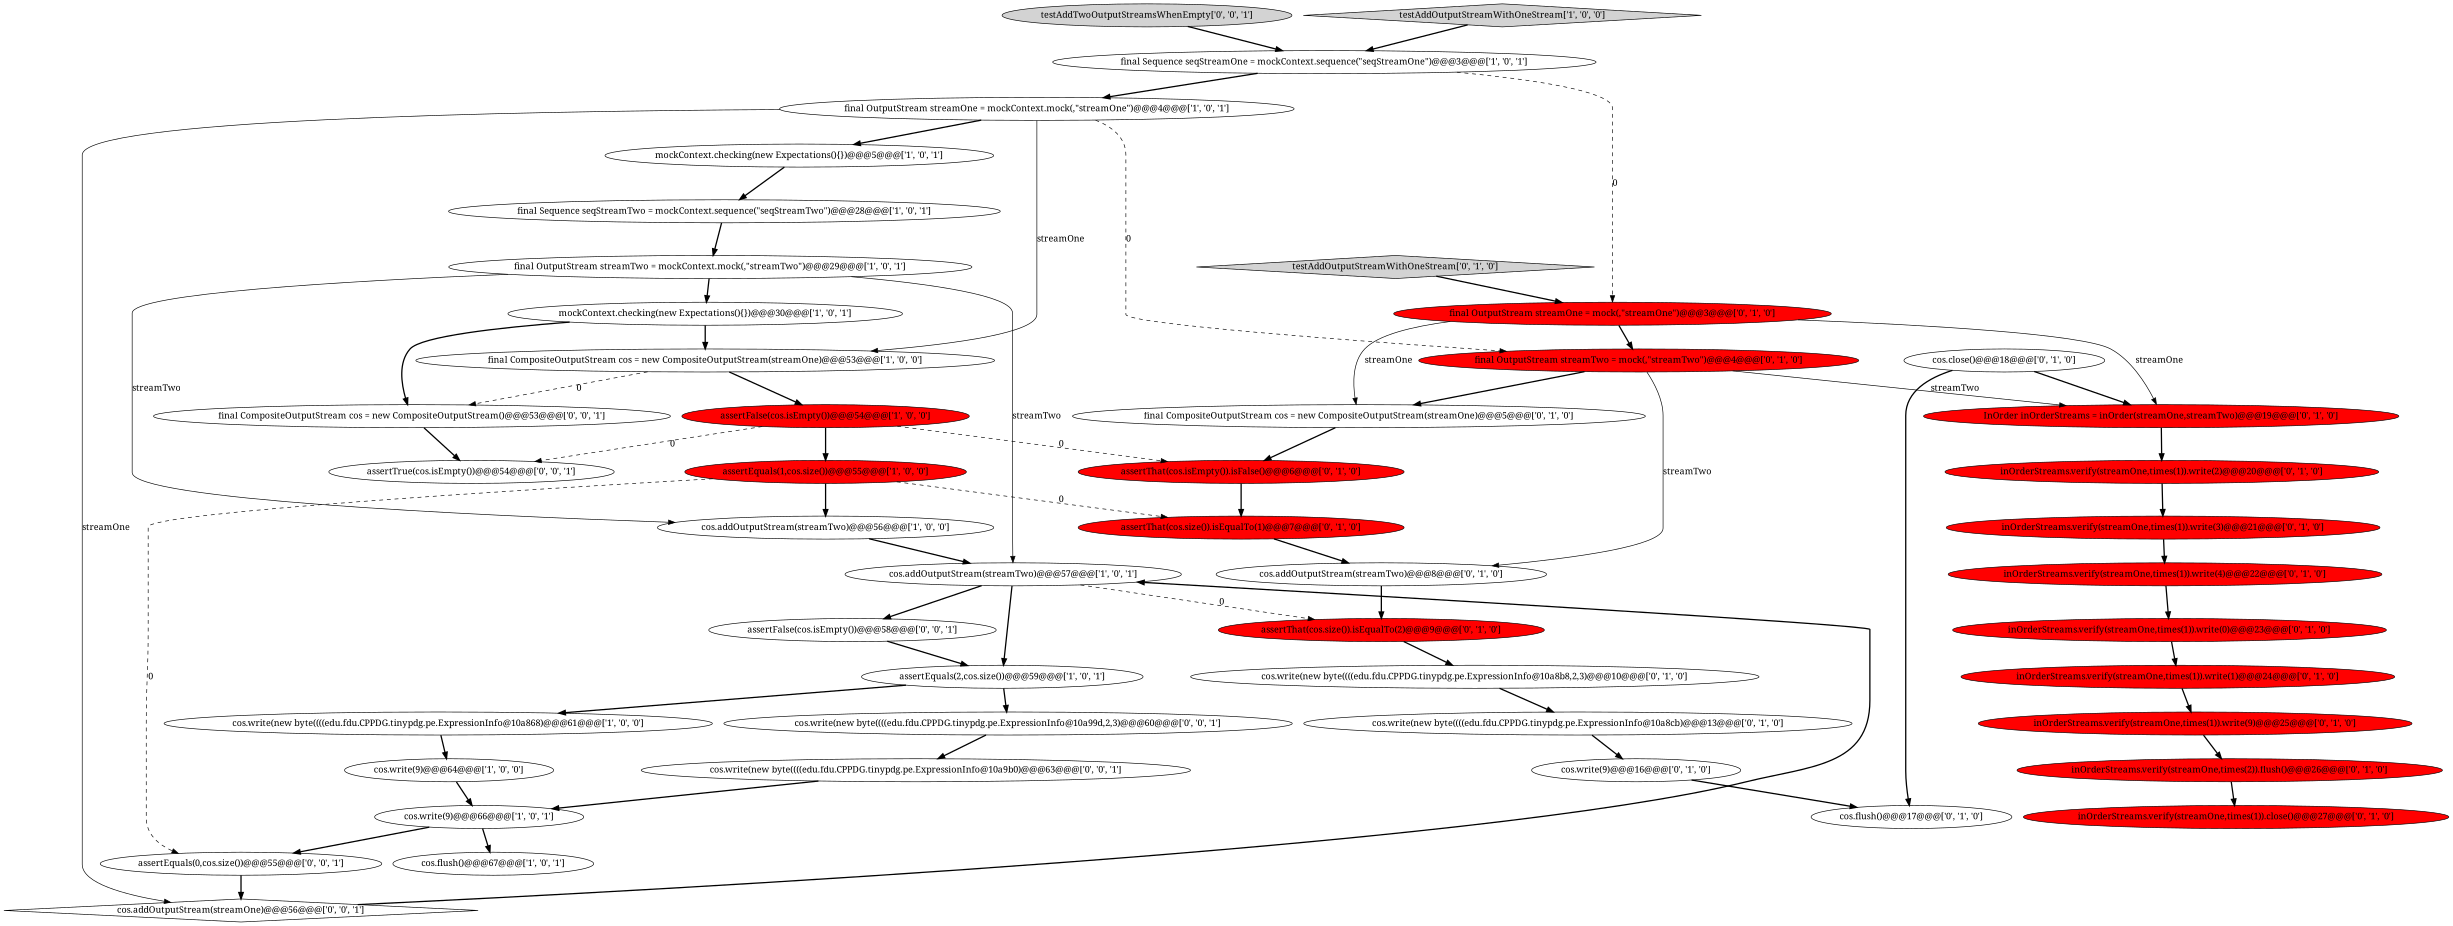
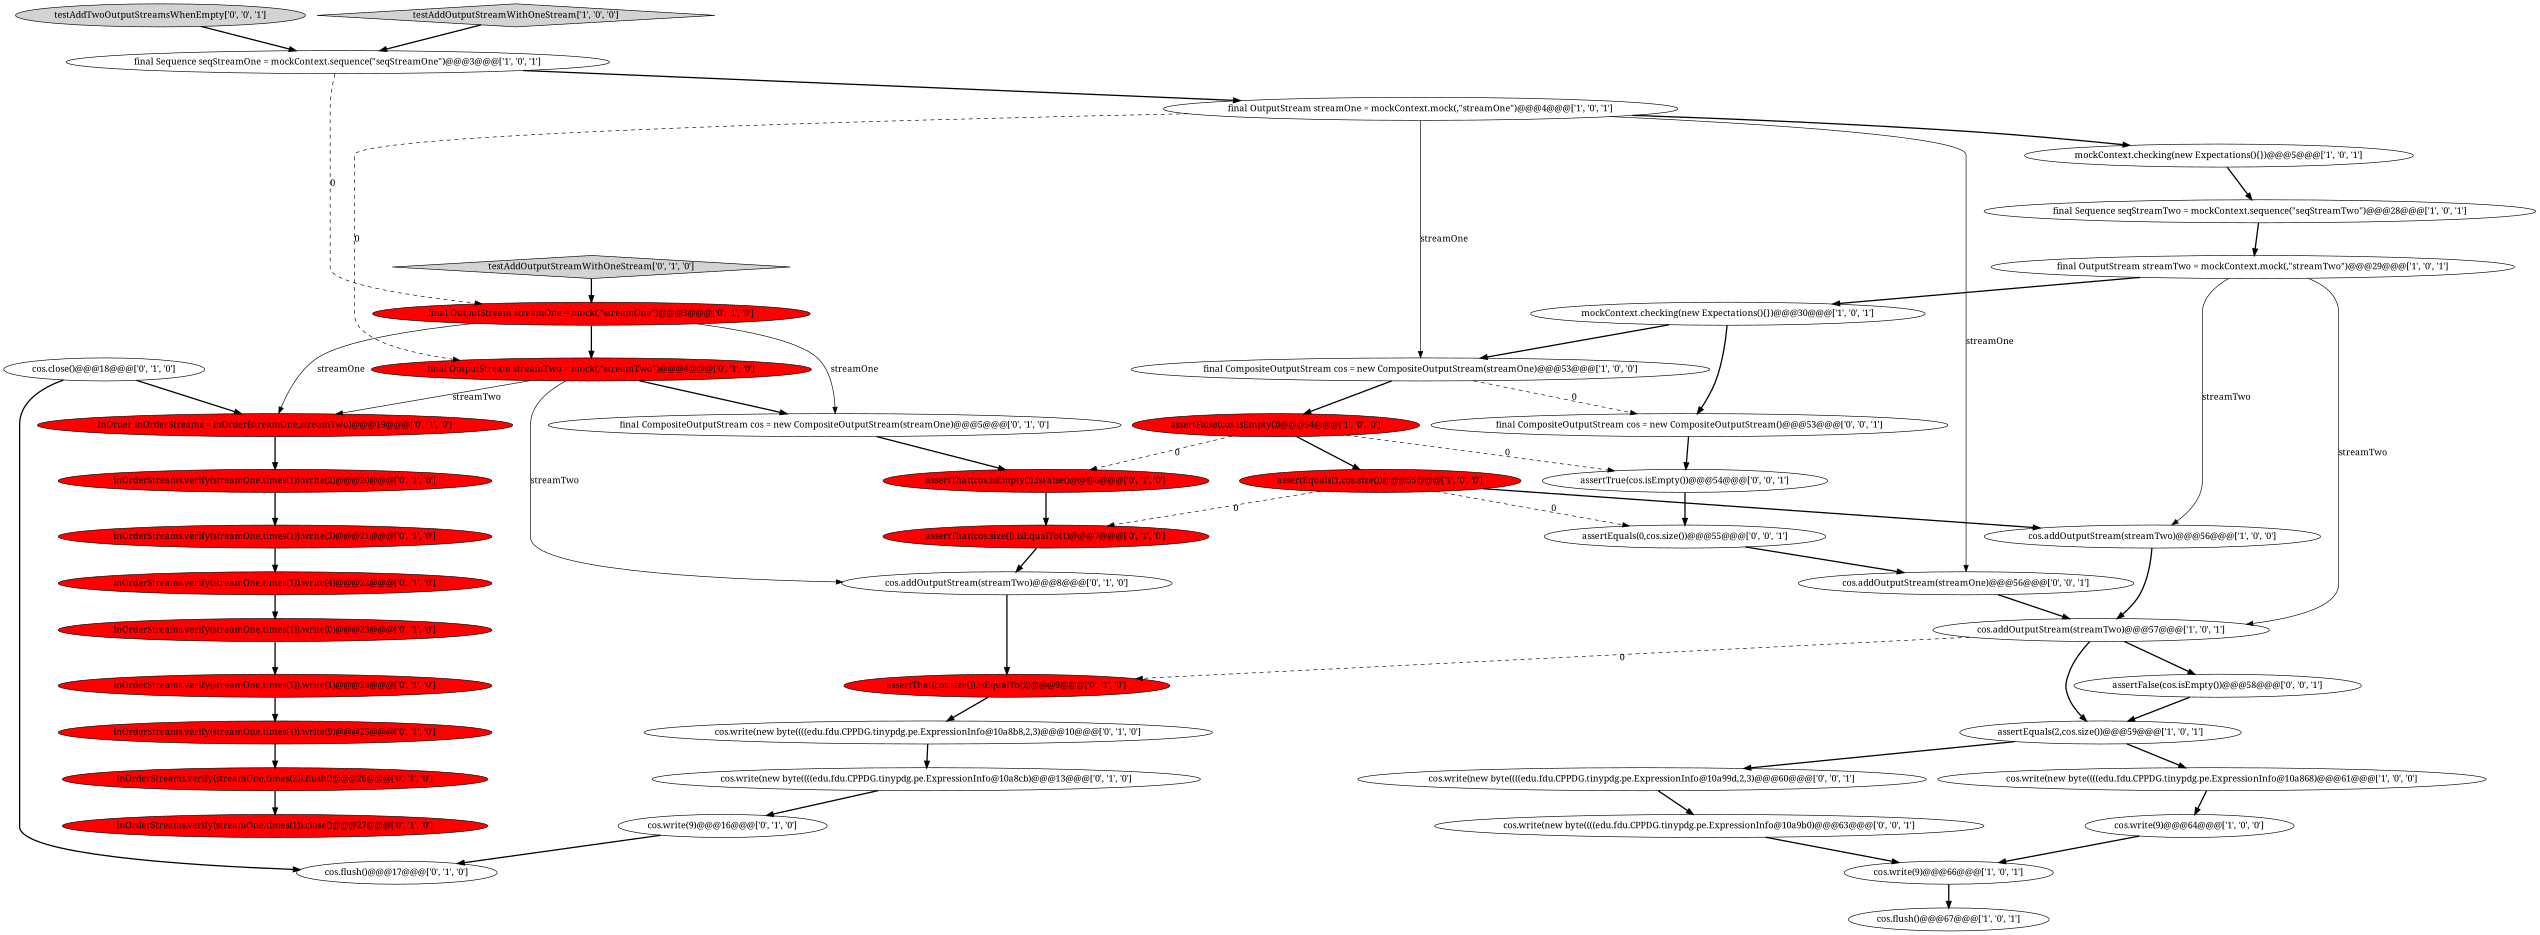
(365, 839) -> (1685, 507)
(241, 910) -> (1966, 583)
